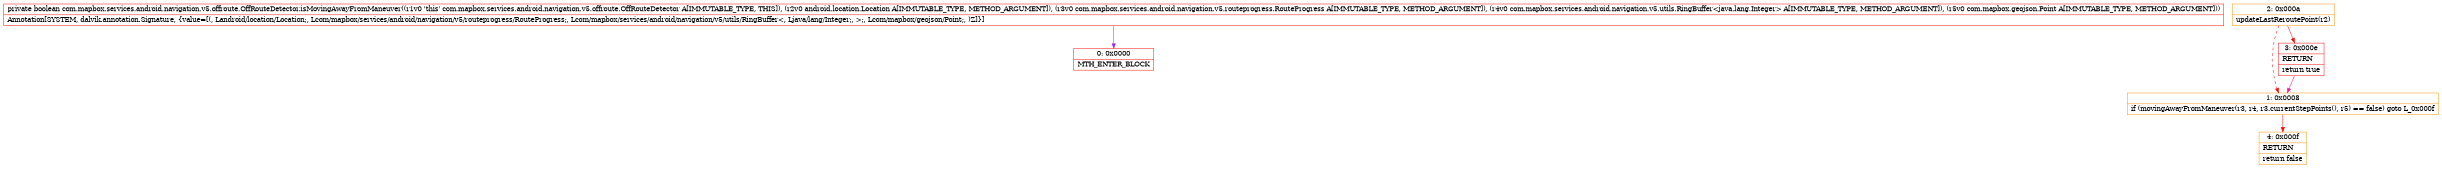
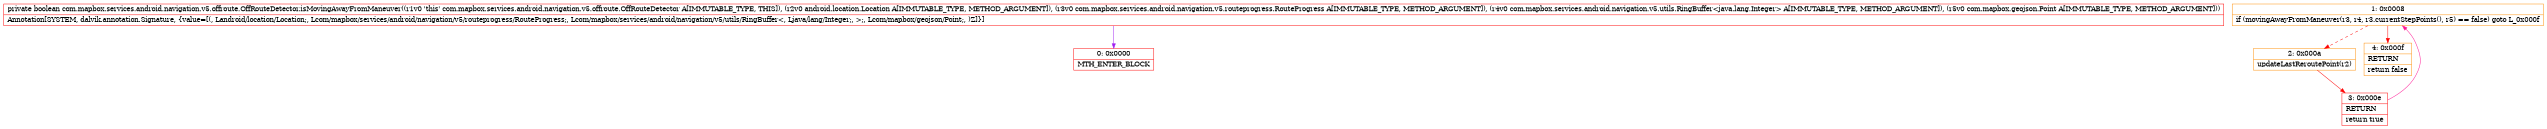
(2272, 57) -> (2348, 36)
